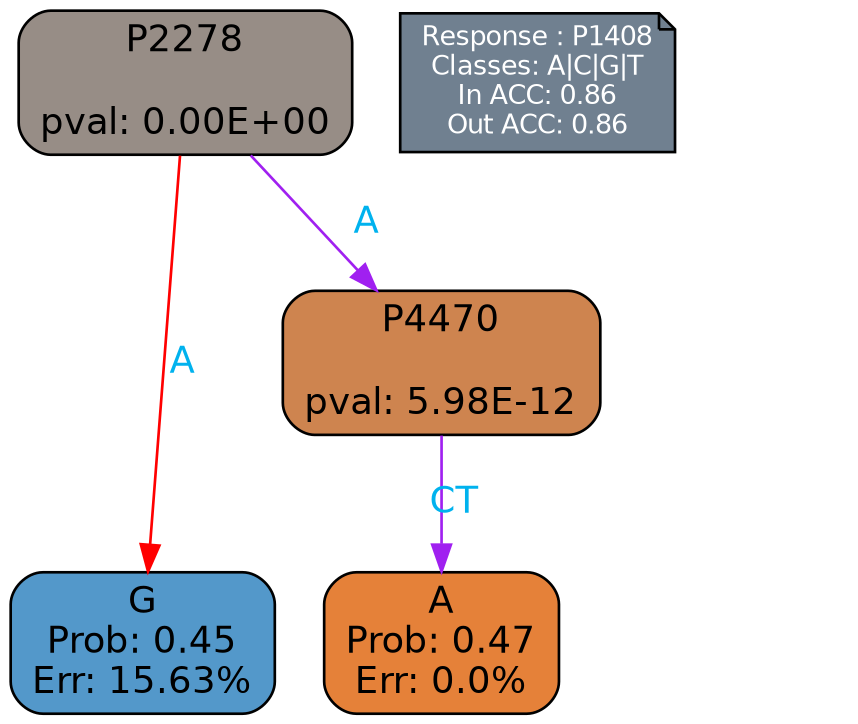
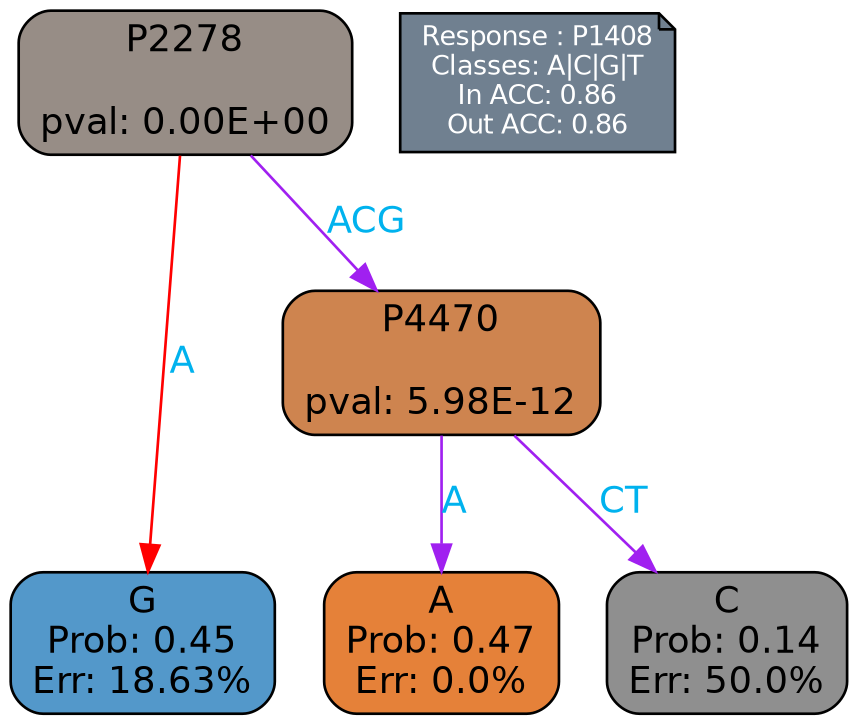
(367, 223) -> (367, 223)
(455, 503) -> (455, 503)
(143, 643) -> (143, 643)
none -> (727, 643)
